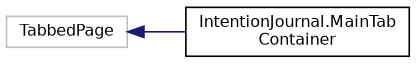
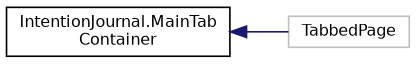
(165, 32) -> (268, 32)
